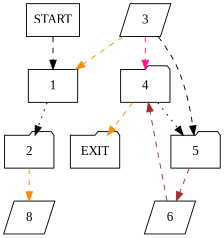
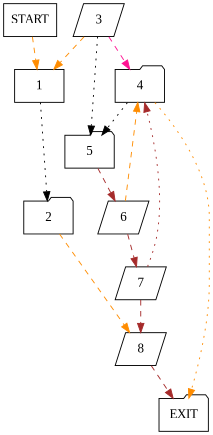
(53, 49) -> (34, 49)
(182, 79) -> (94, 81)
(123, 115) -> (209, 239)
(159, 156) -> (131, 156)
none -> (141, 283)
none -> (160, 378)
